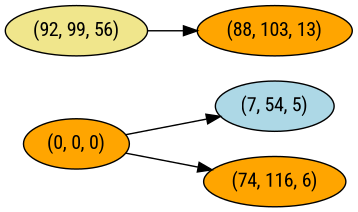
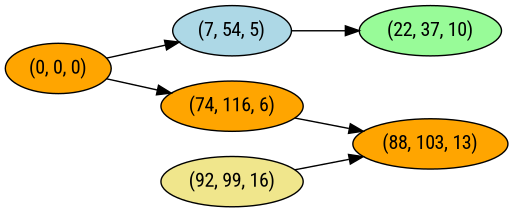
(76, 31) -> (232, 182)
none -> (430, 31)
none -> (322, 123)
